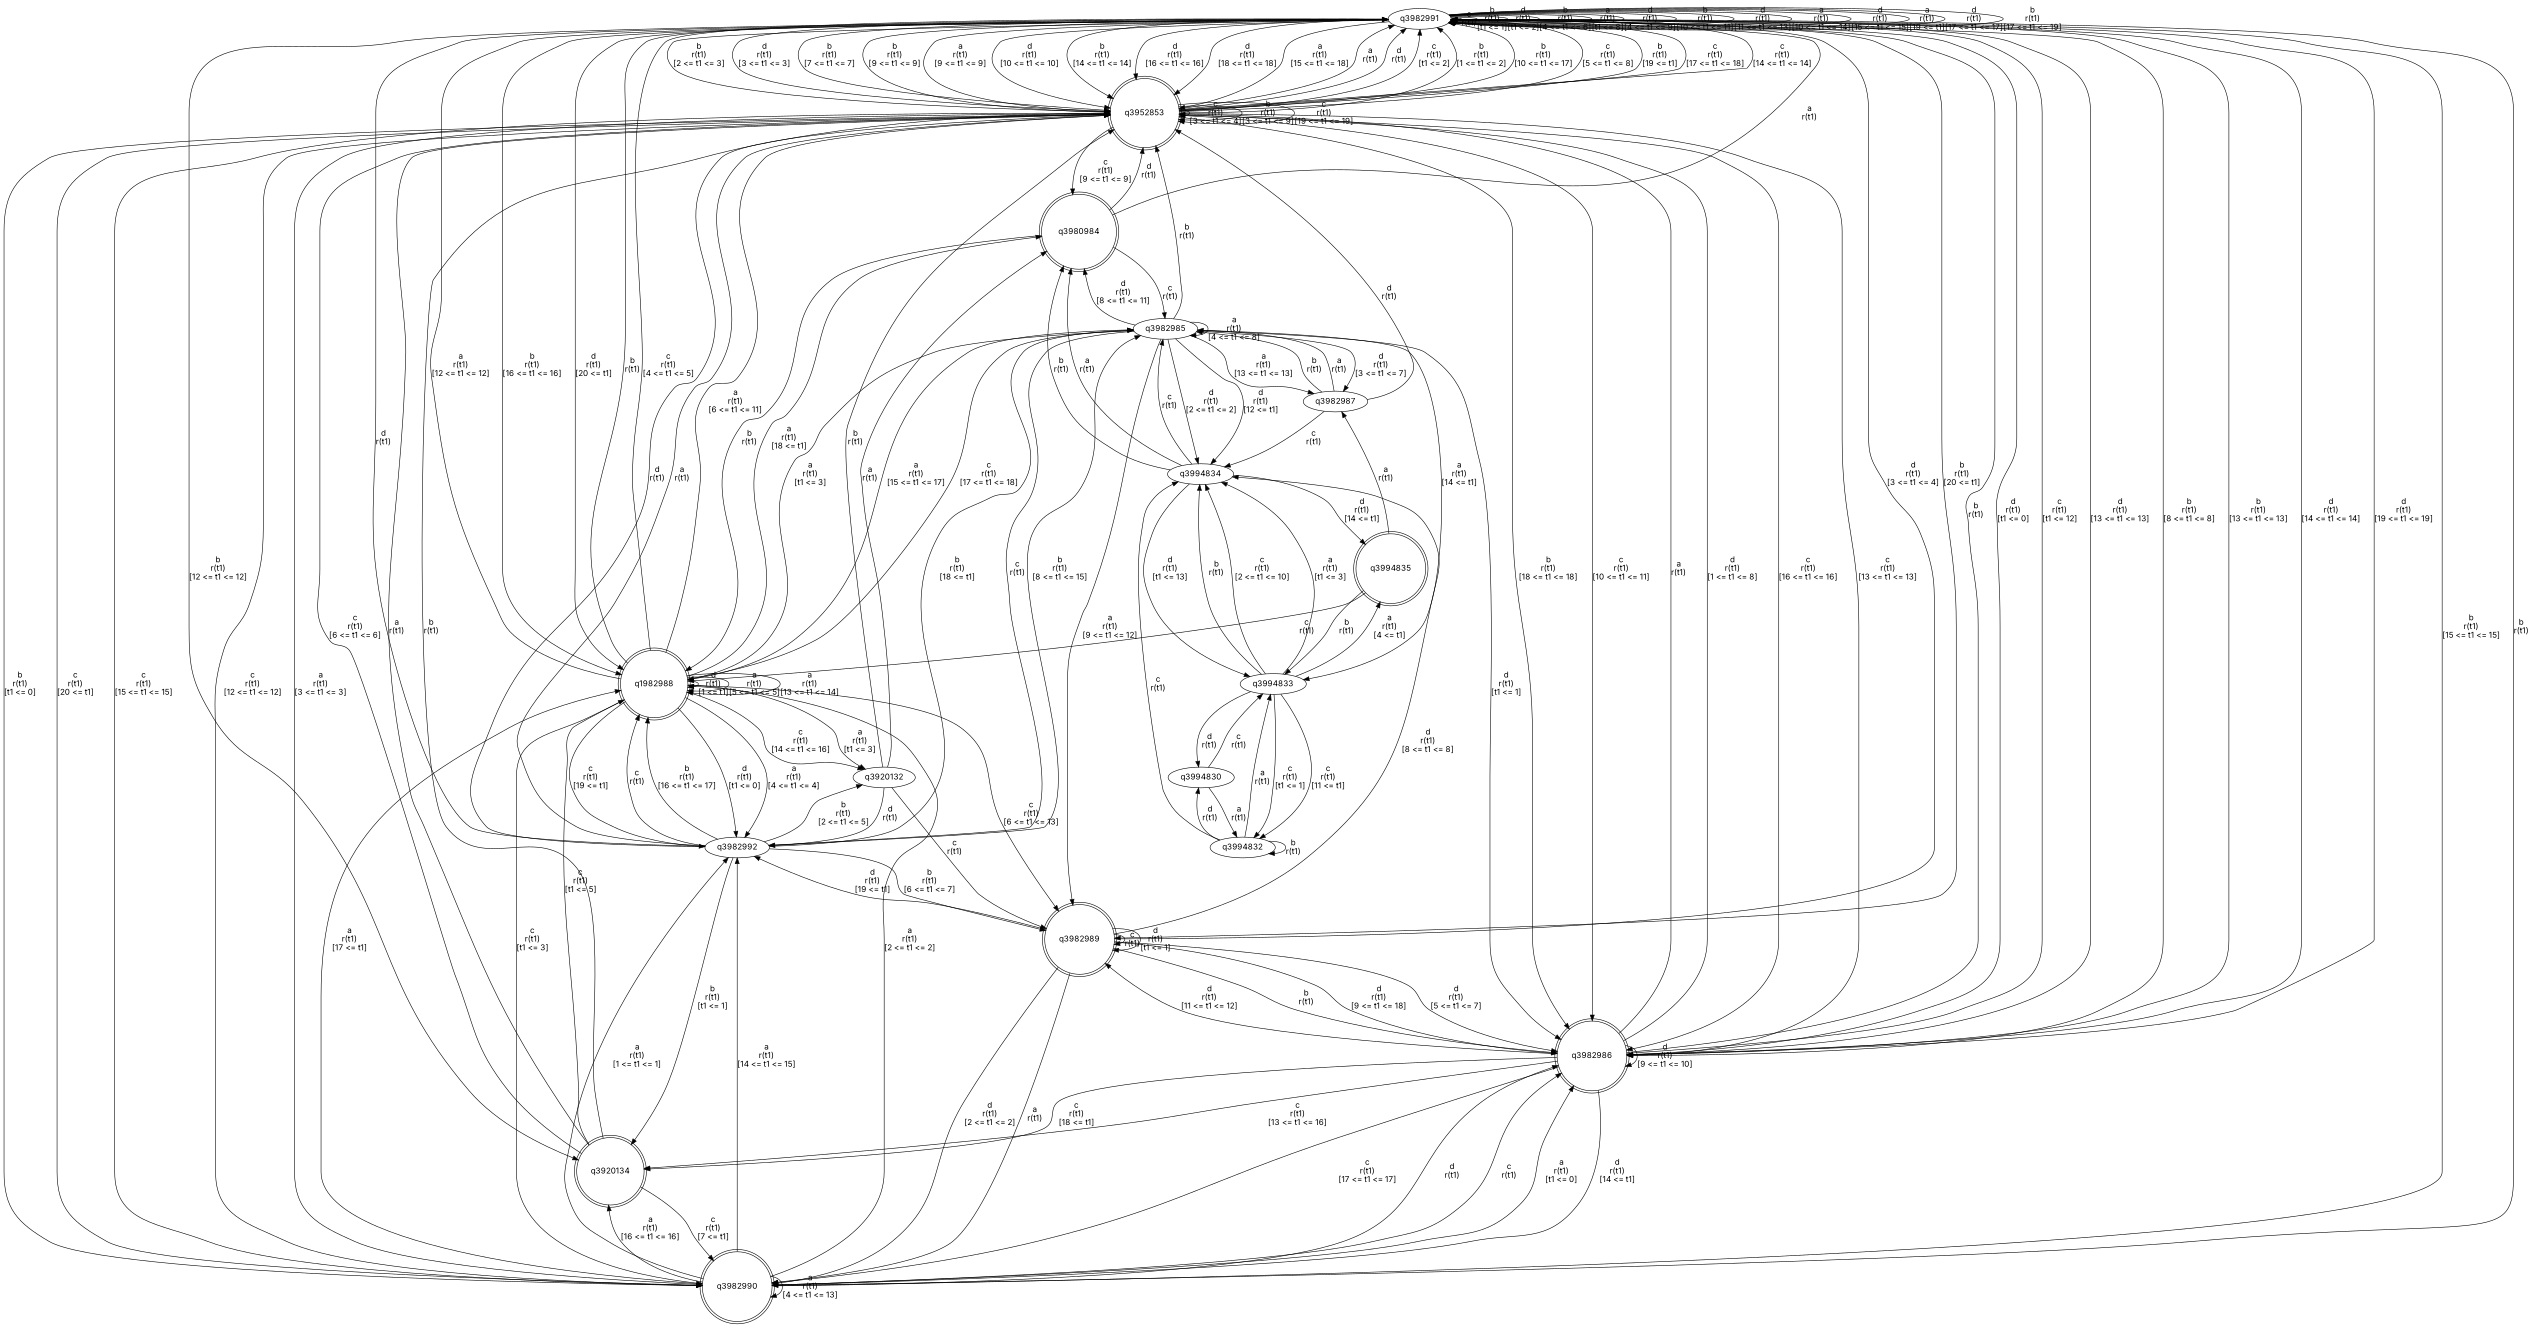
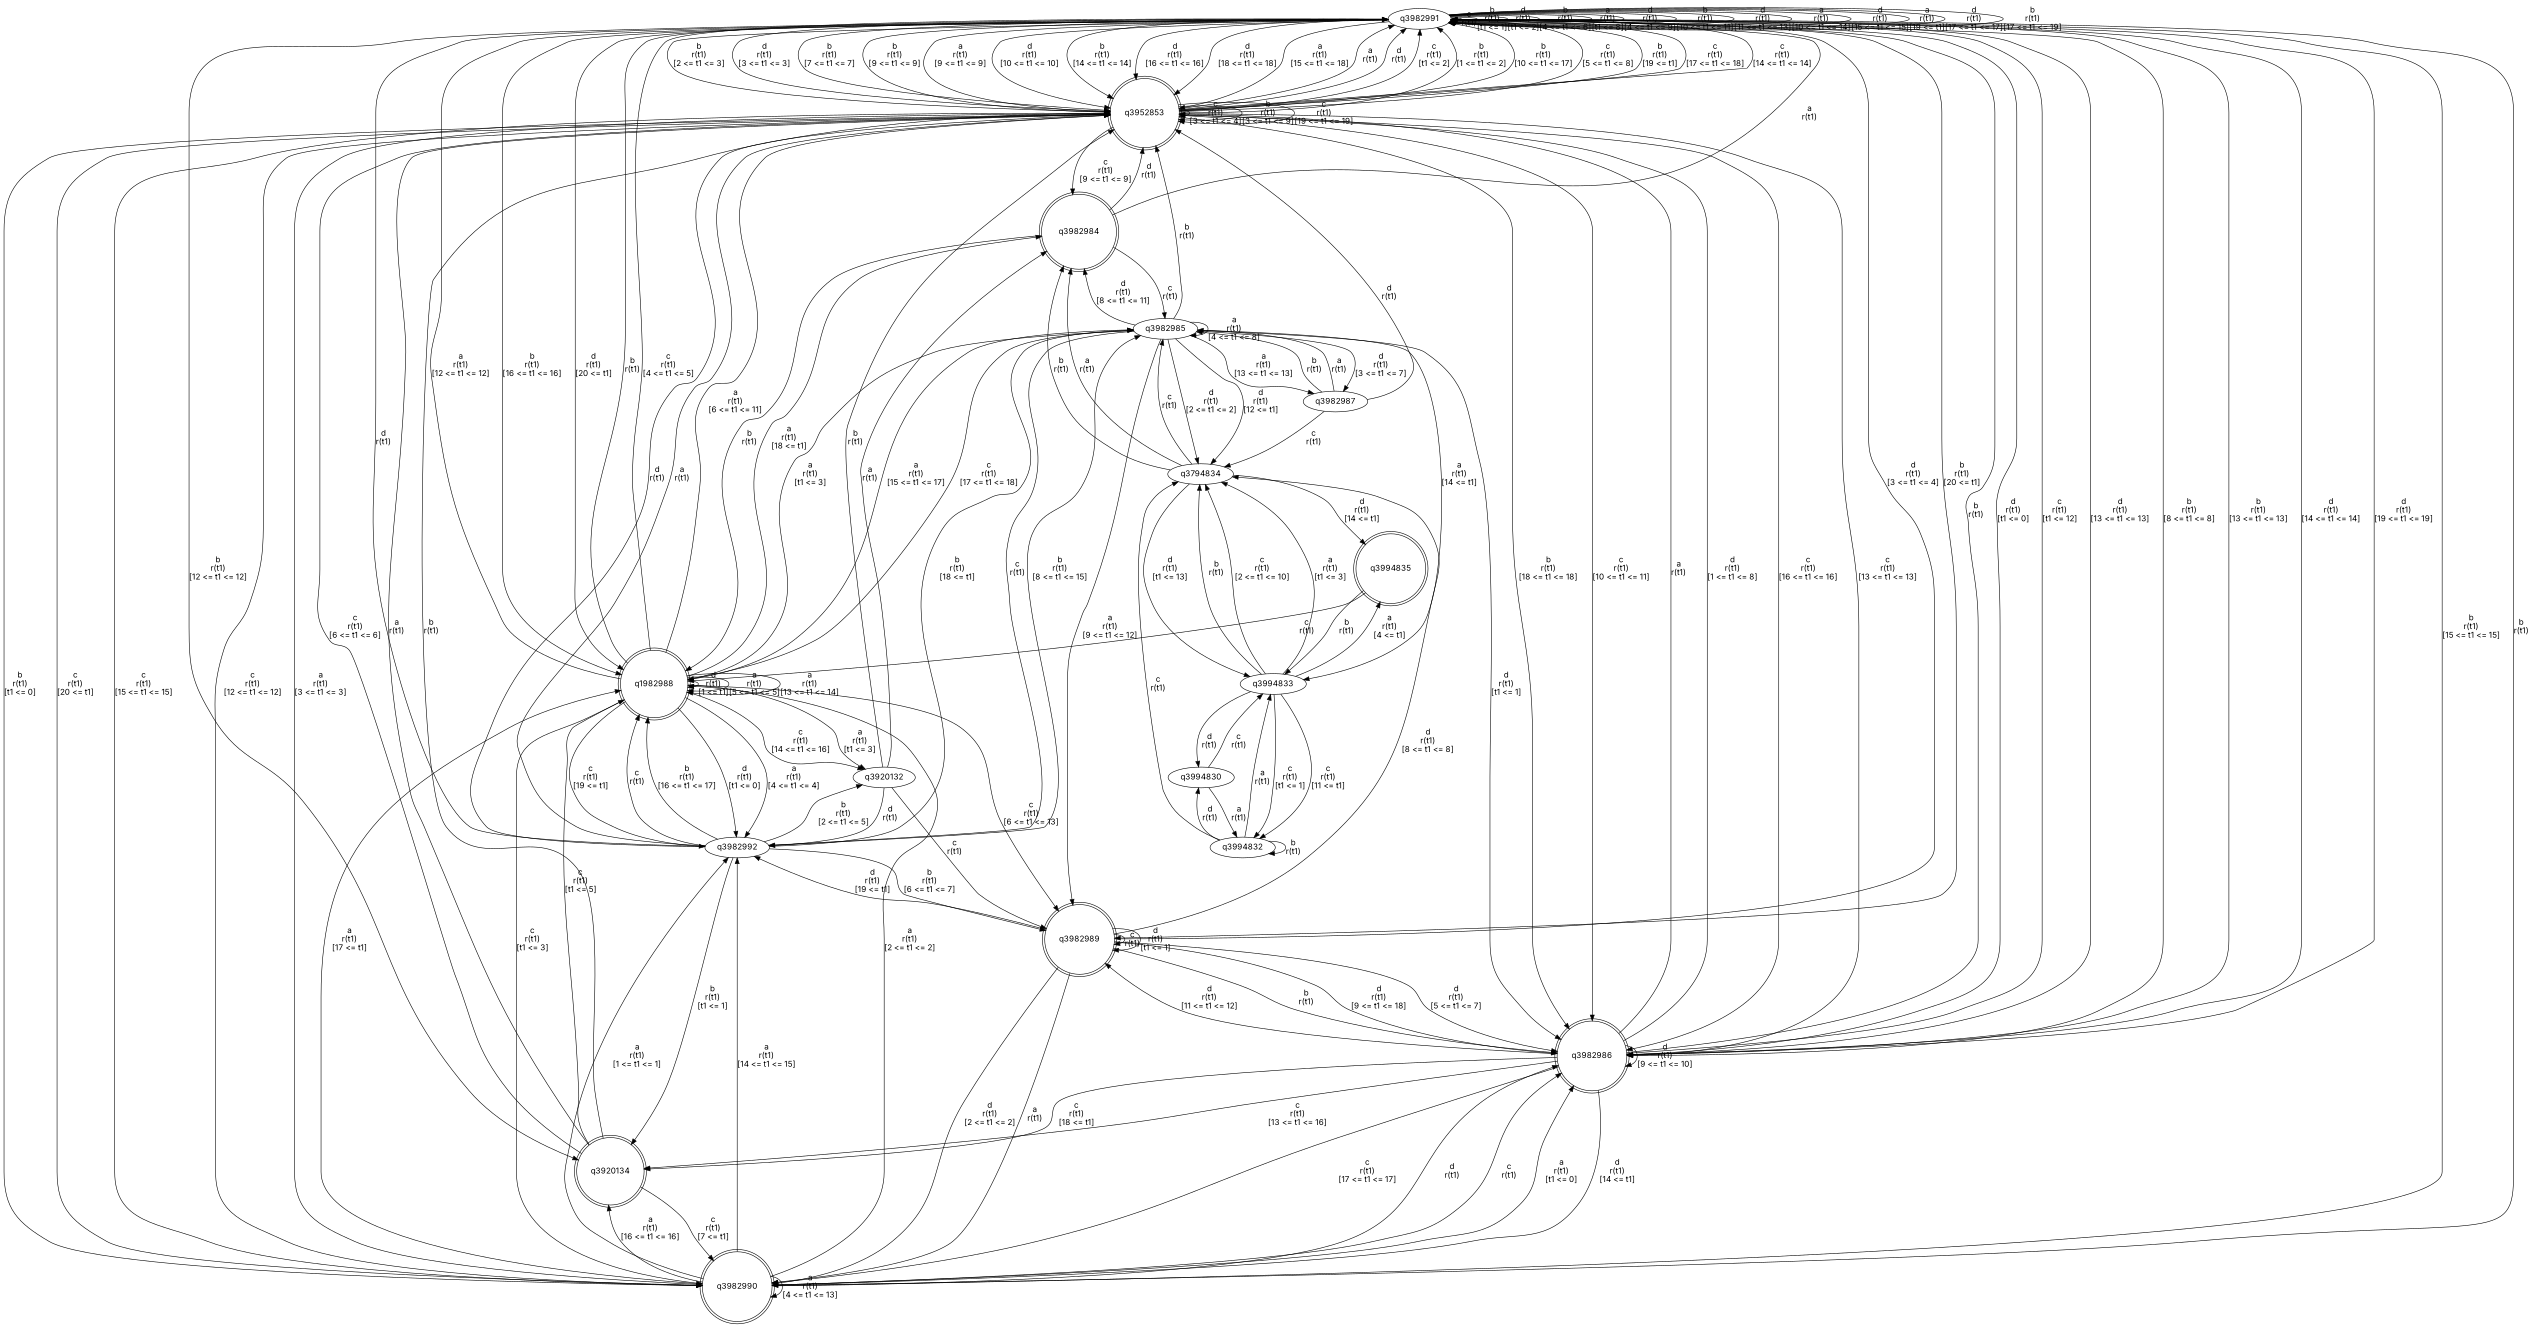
(1079, 232) -> (1079, 232)
(1373, 473) -> none
(1201, 474) -> (1201, 474)
